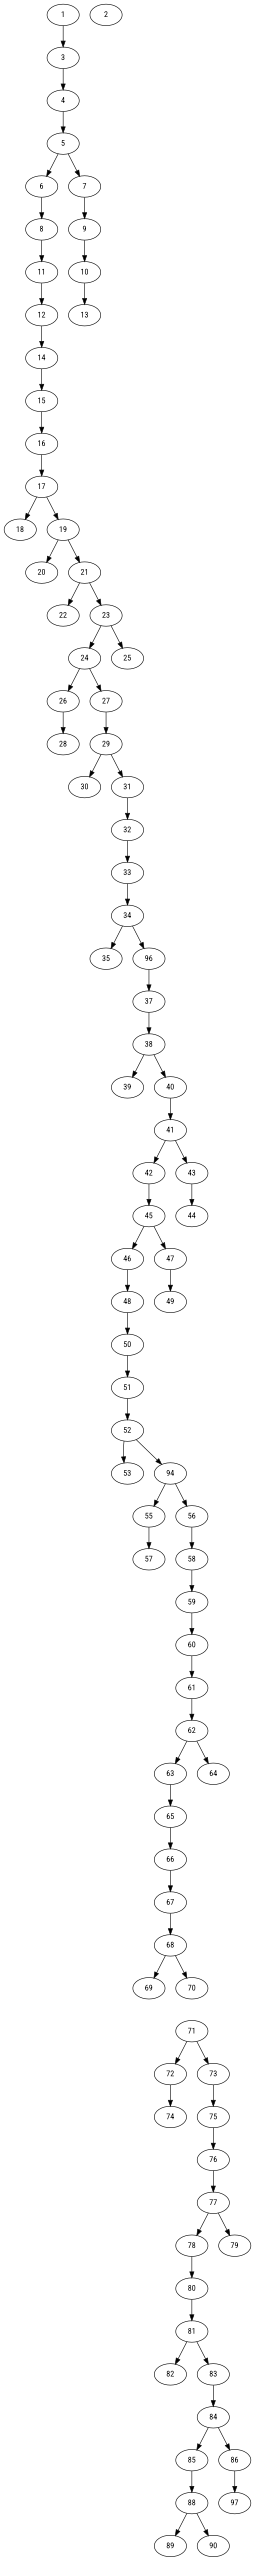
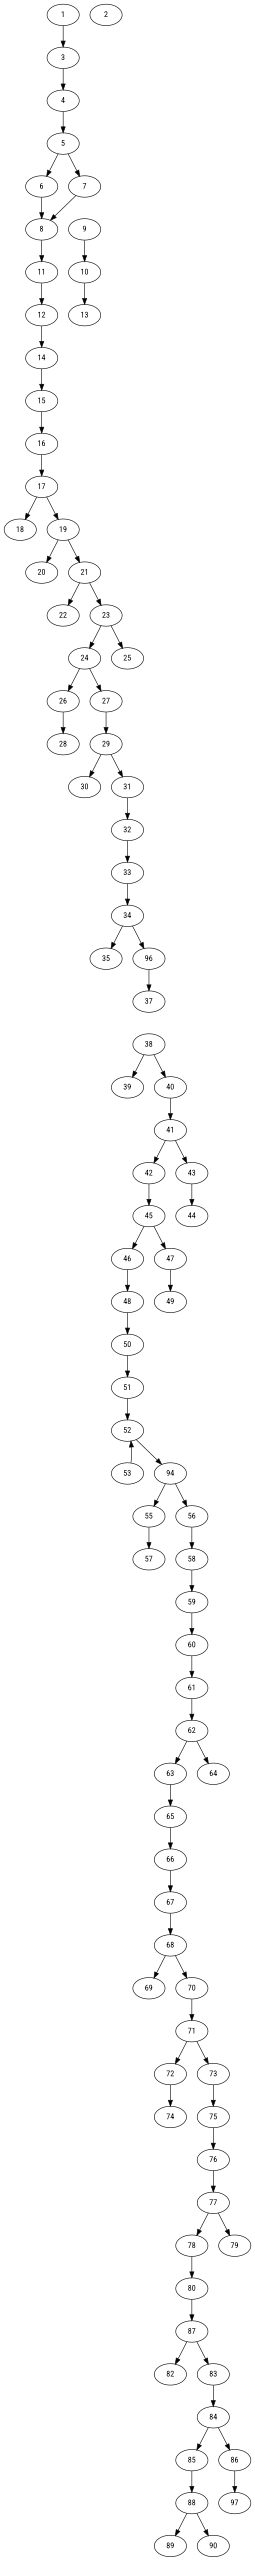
(85, 205) -> (65, 206)
(149, 1020) -> none
(124, 1449) -> (131, 1455)
none -> (192, 2007)
(192, 2331) -> (192, 2331)
